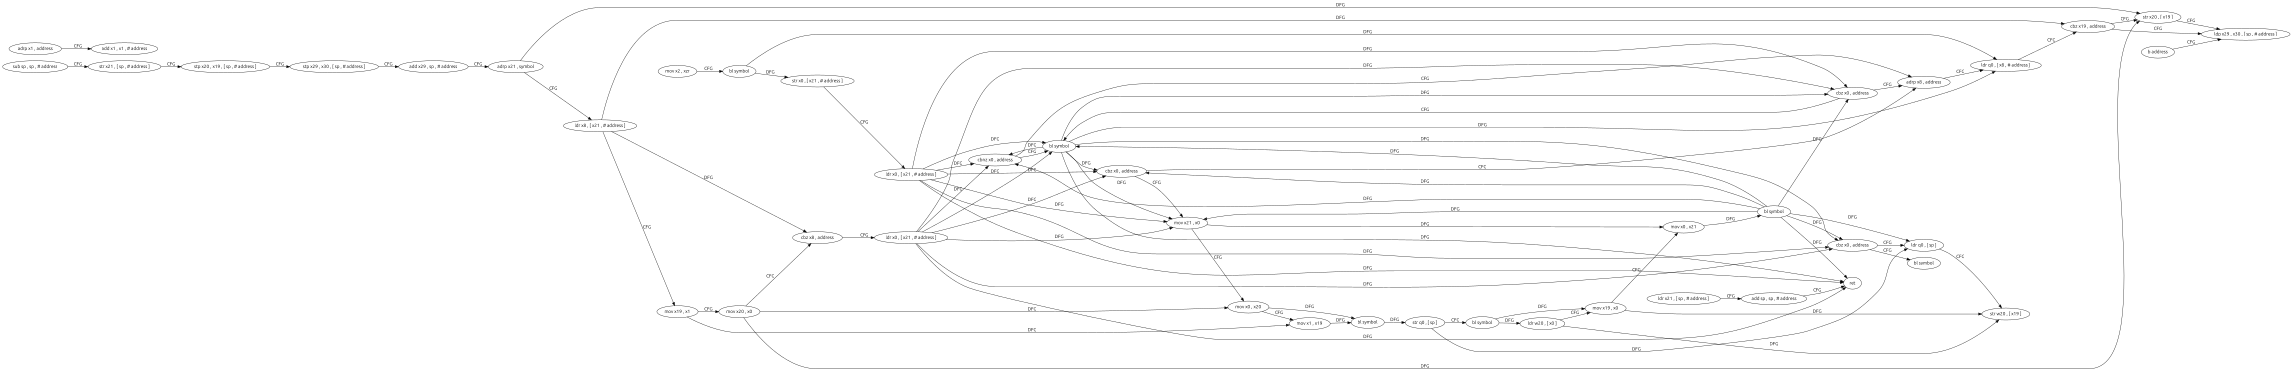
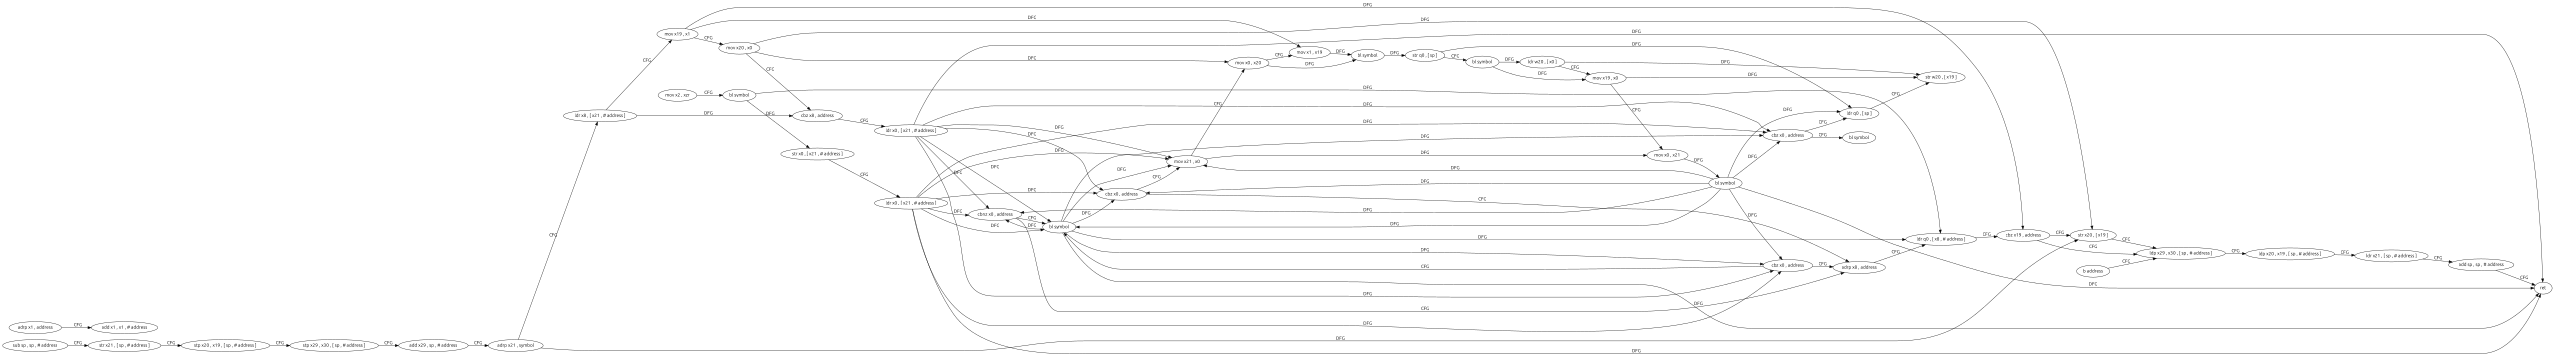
(1302, 20) -> (1422, 8)
none -> (2290, 254)
